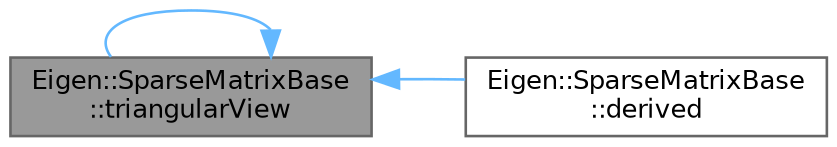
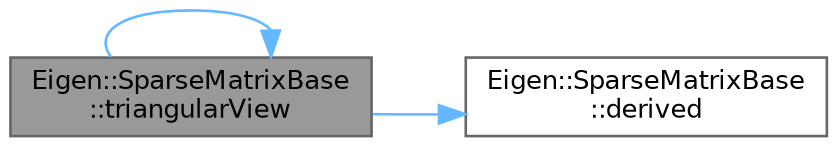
(432, 79) -> (406, 114)
